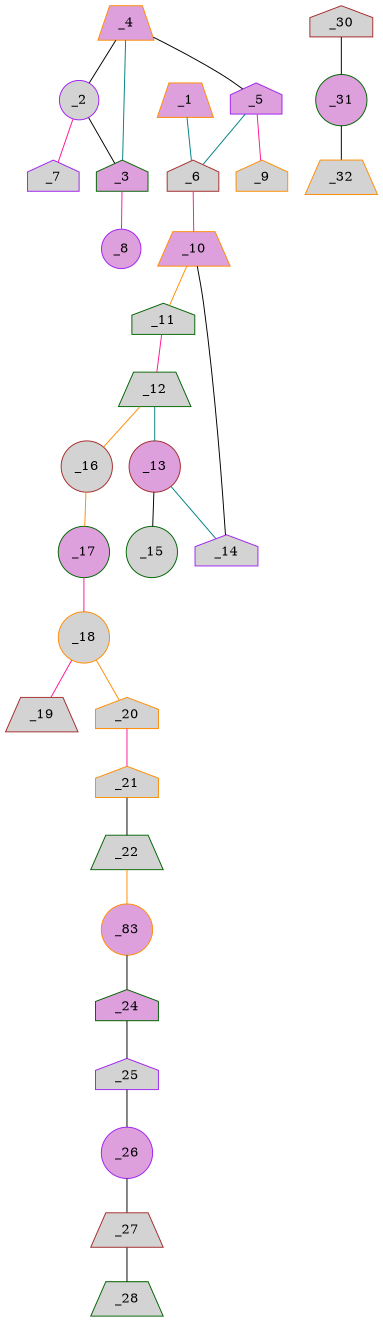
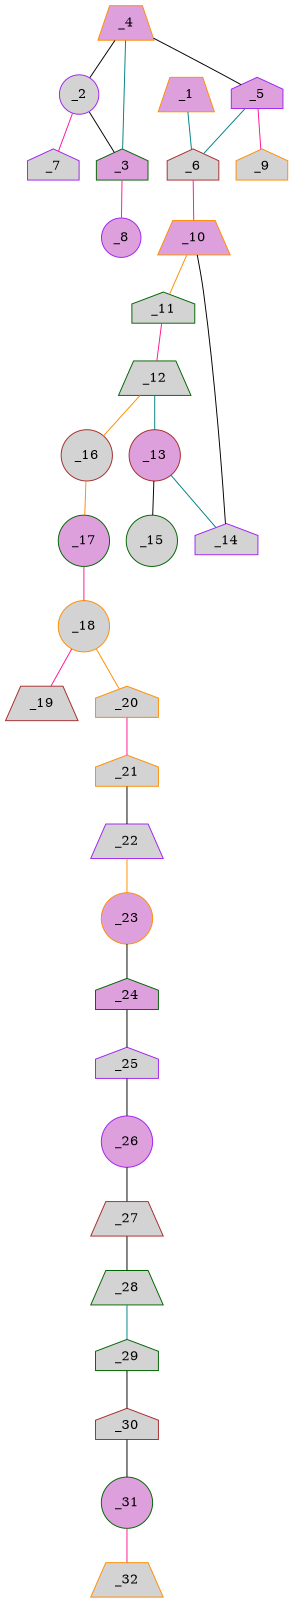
(341, 143) -> (127, 1545)
(127, 852) -> (127, 841)
(127, 930) -> (127, 918)
none -> (127, 1357)
